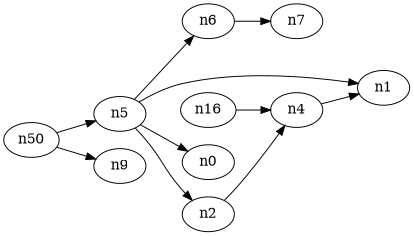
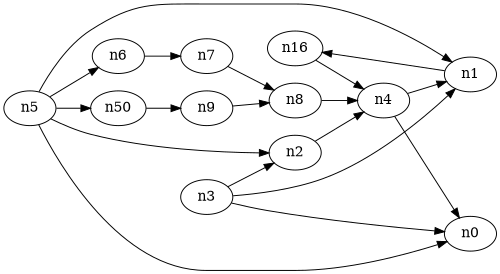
none -> (388, 62)
none -> (295, 101)
(72, 128) -> (69, 108)
none -> (424, 163)
none -> (207, 197)
